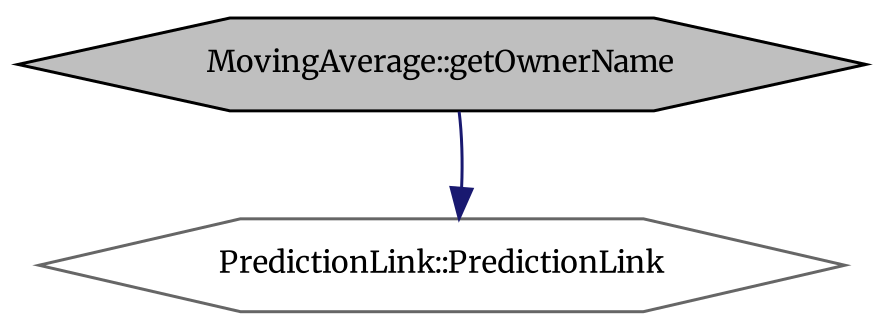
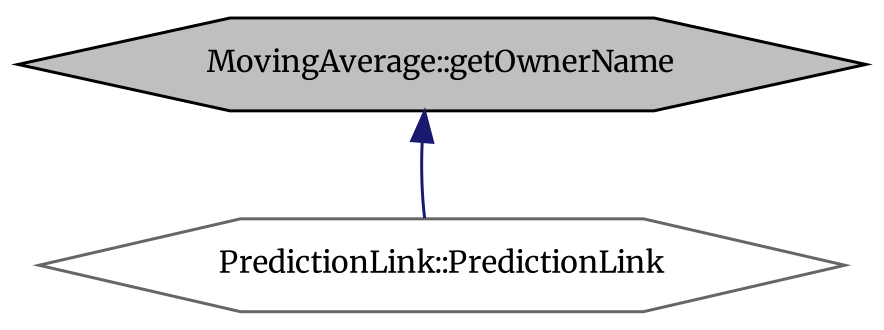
(462, 150) -> (422, 180)
